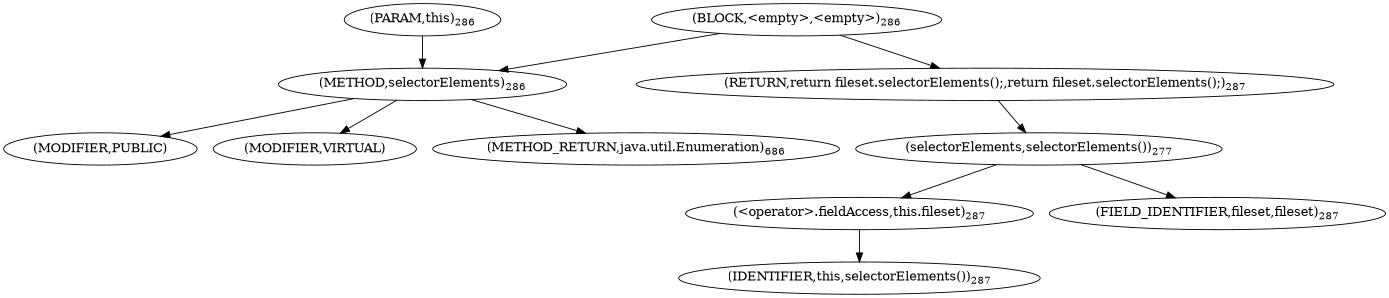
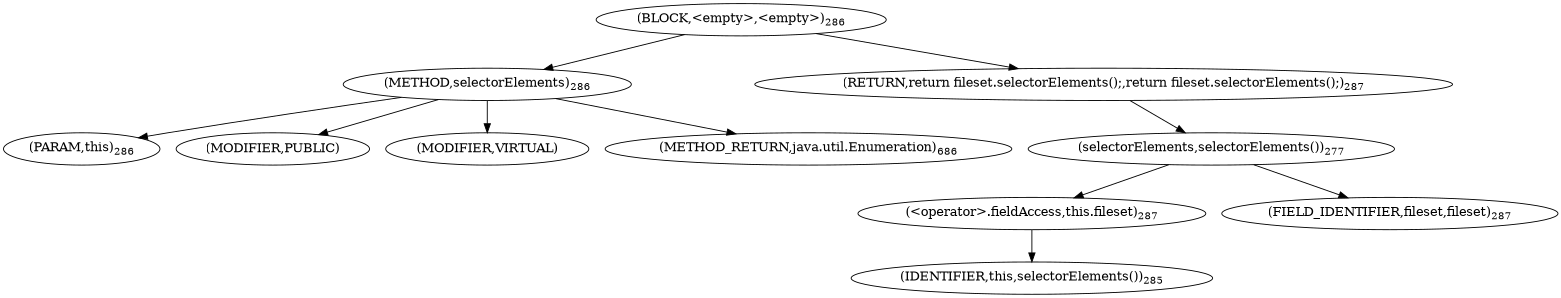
(422, 48) -> (274, 116)
(981, 277) -> (1153, 277)
